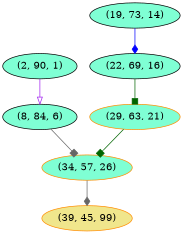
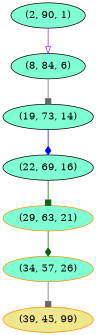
(61, 139) -> (48, 88)
(114, 140) -> (48, 239)
(87, 189) -> (48, 291)
